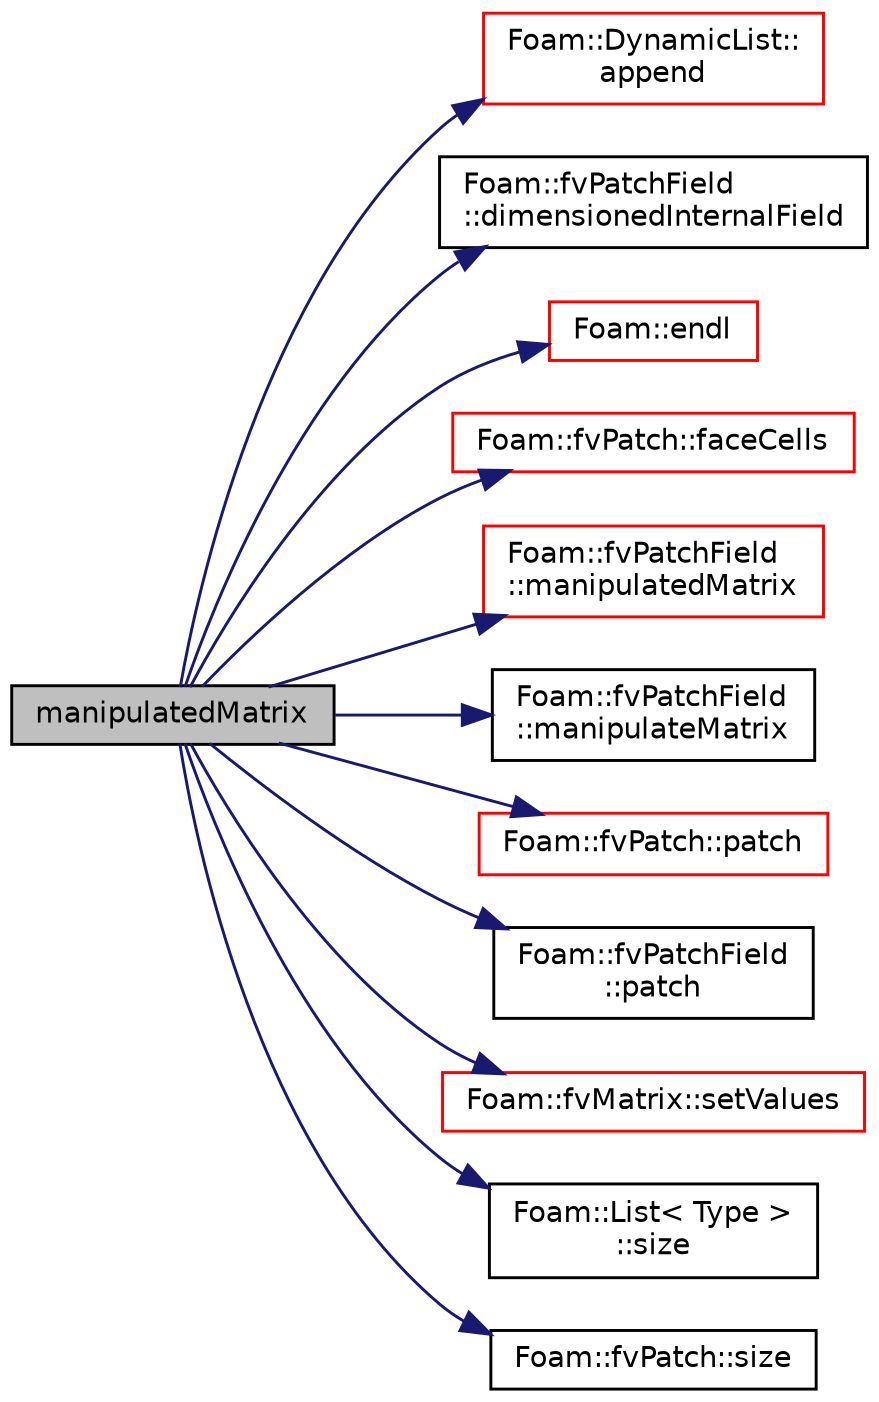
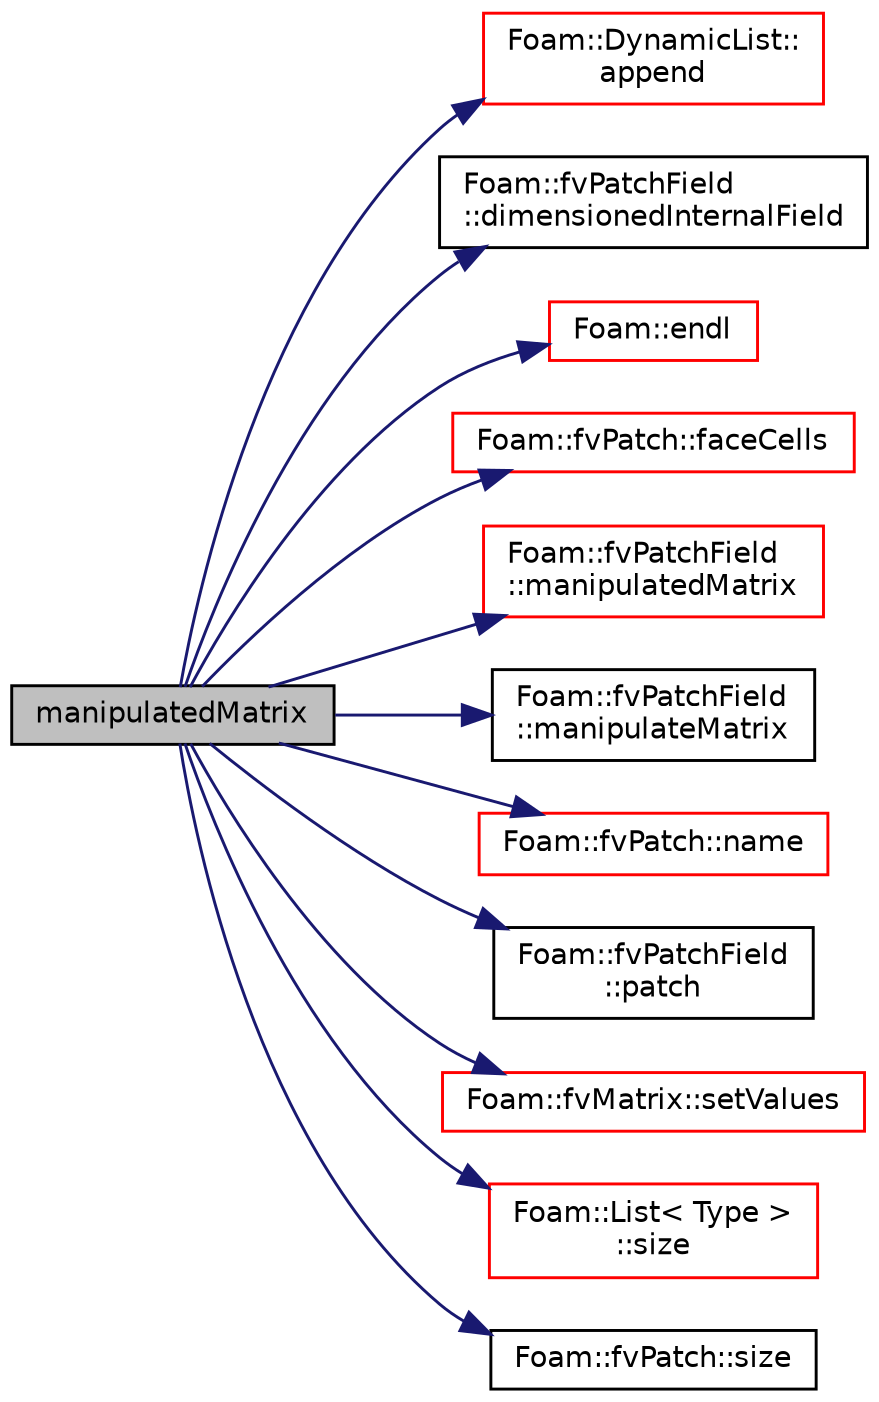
(654, 844) -> (654, 844)
(654, 1231) -> (654, 1231)
